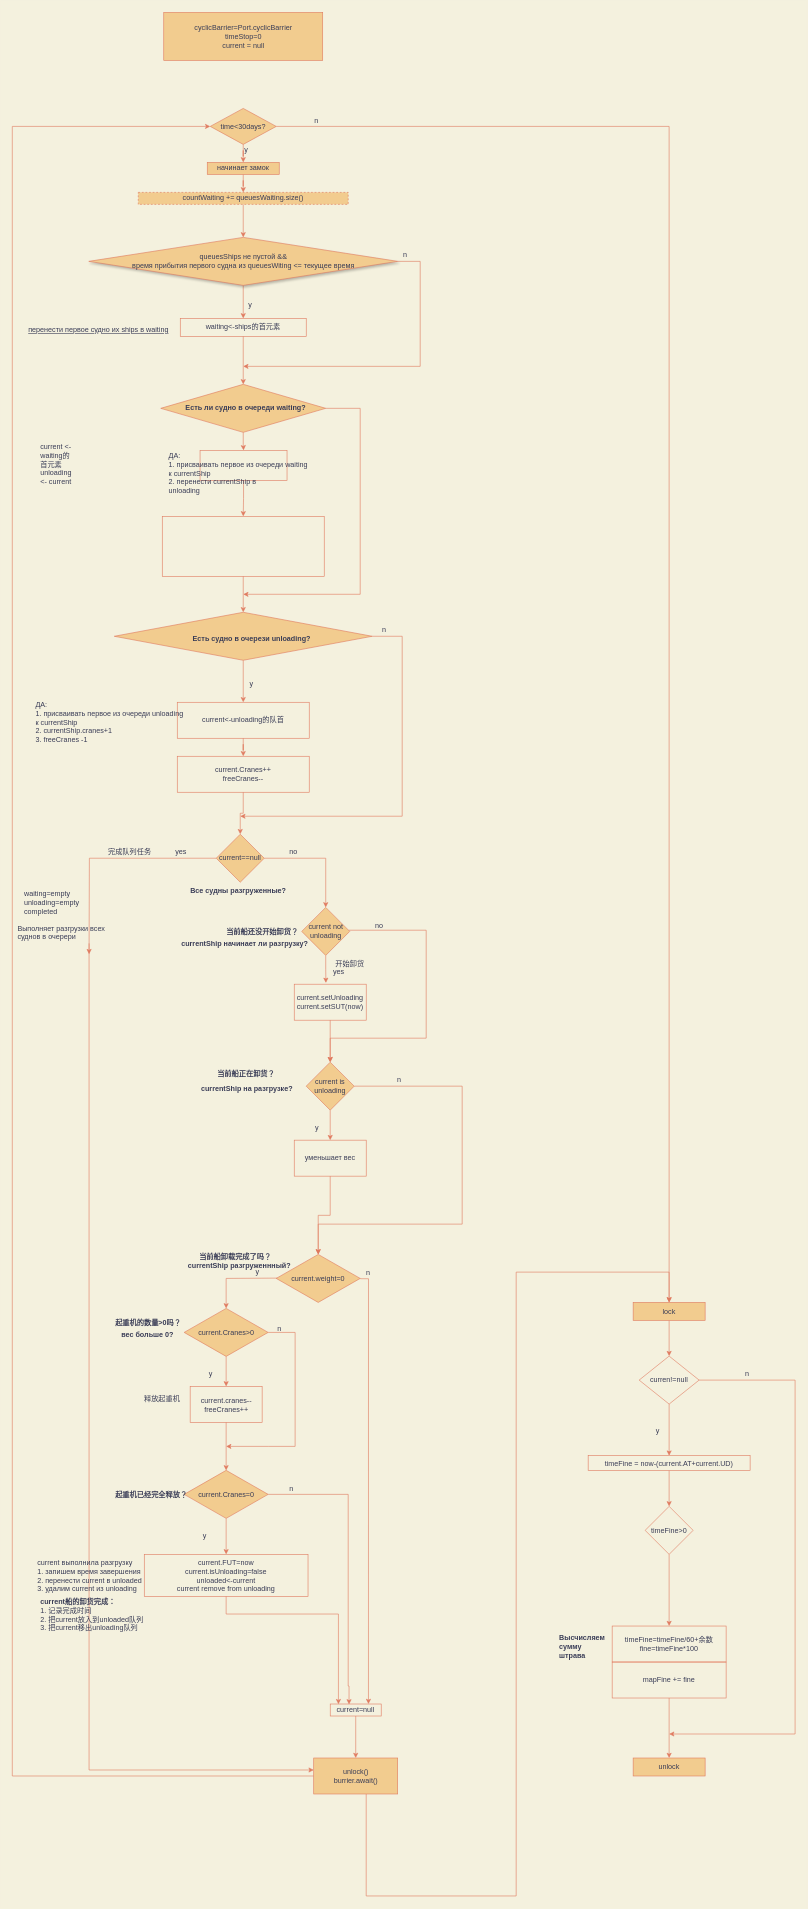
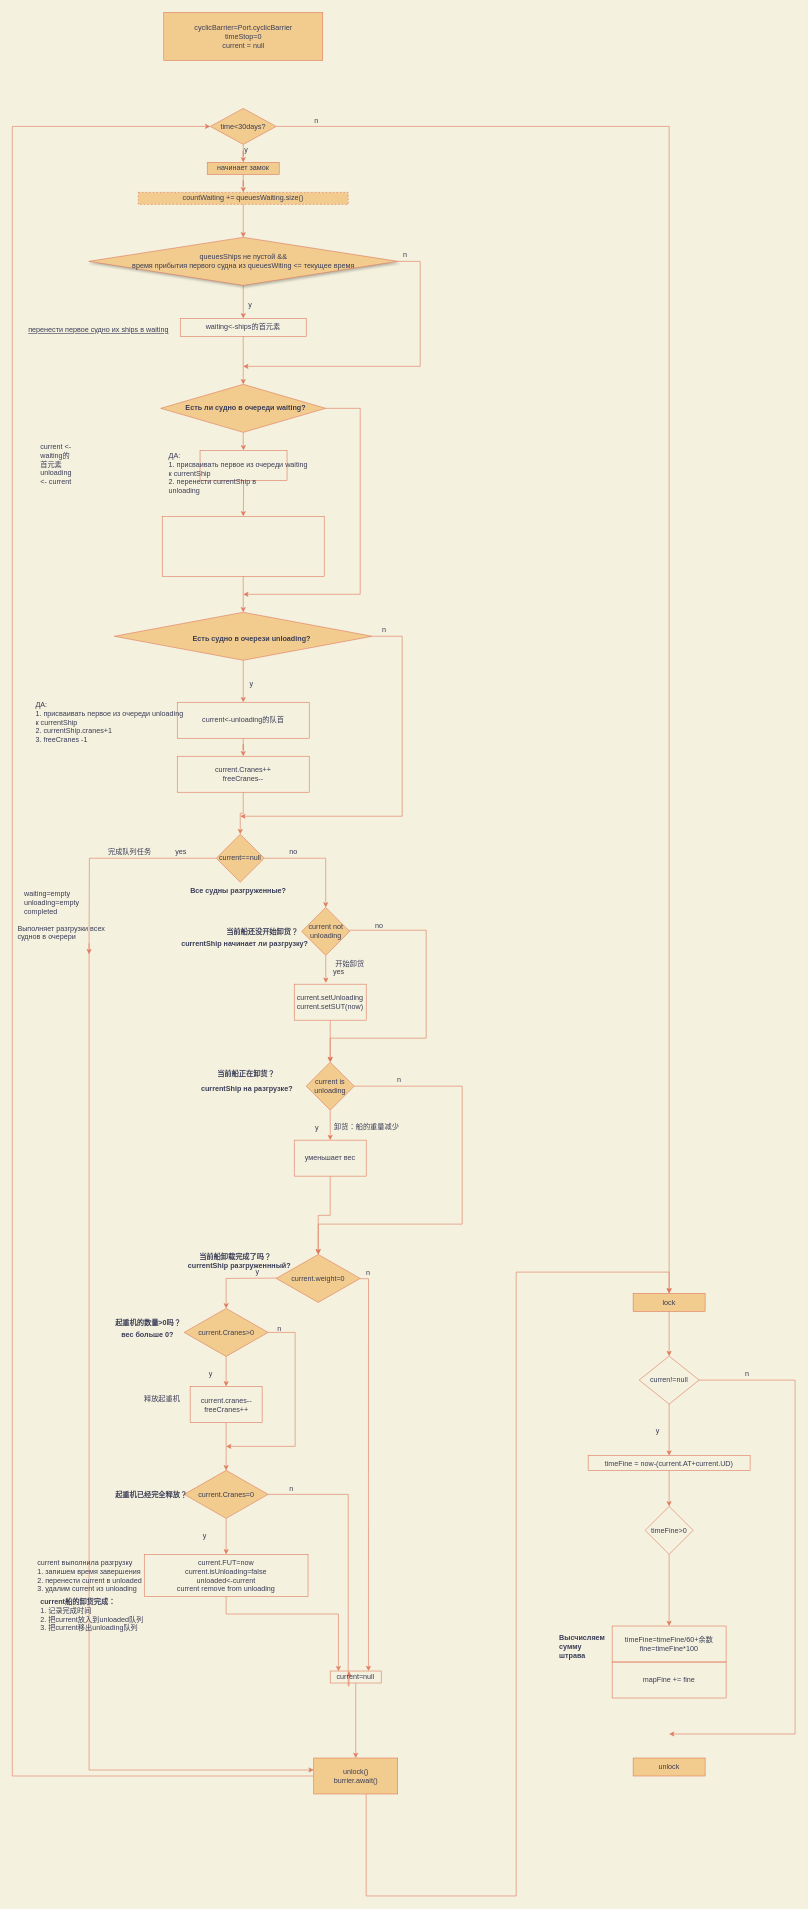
none -> (369, 1127)
(669, 1312) -> (669, 1303)
(356, 1710) -> (356, 1677)
(669, 1752) -> none
